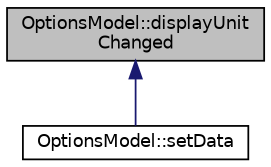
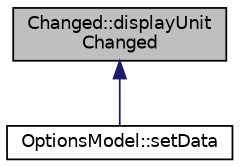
(136, 34) -> (120, 34)
